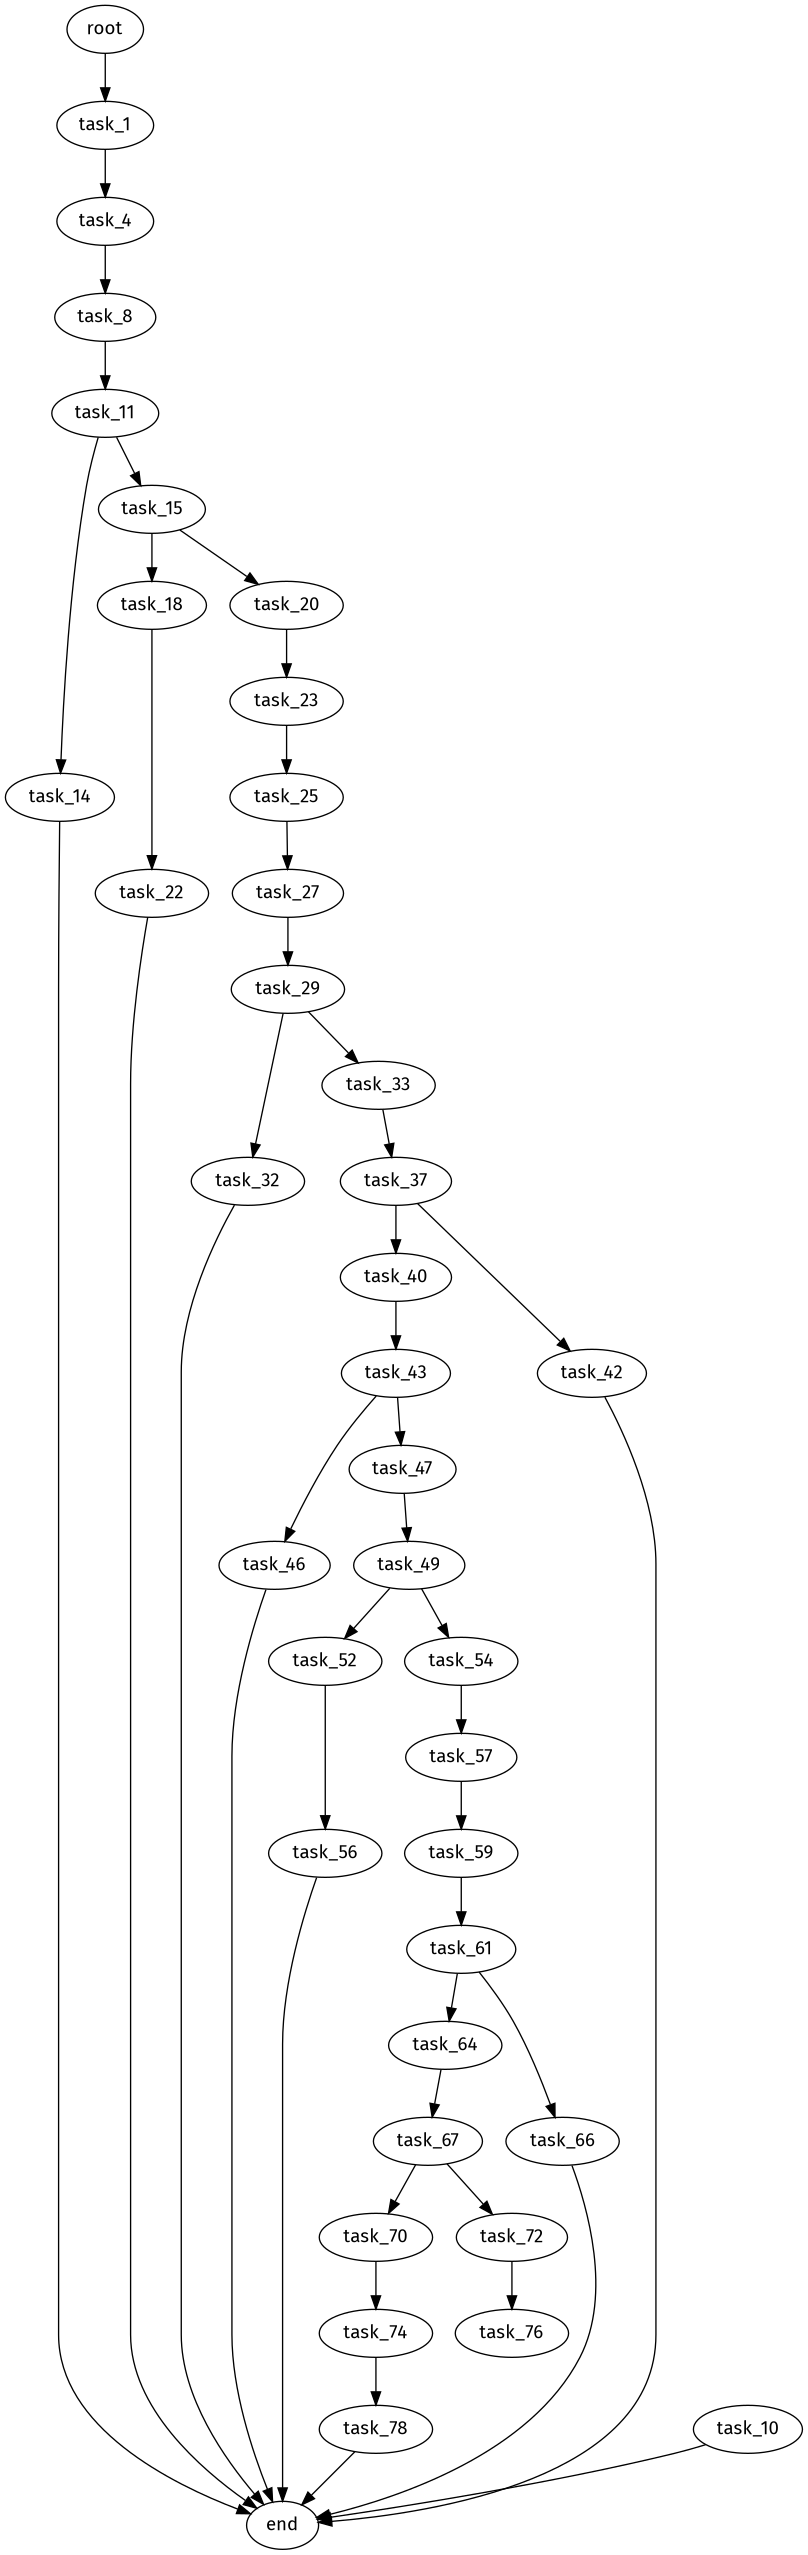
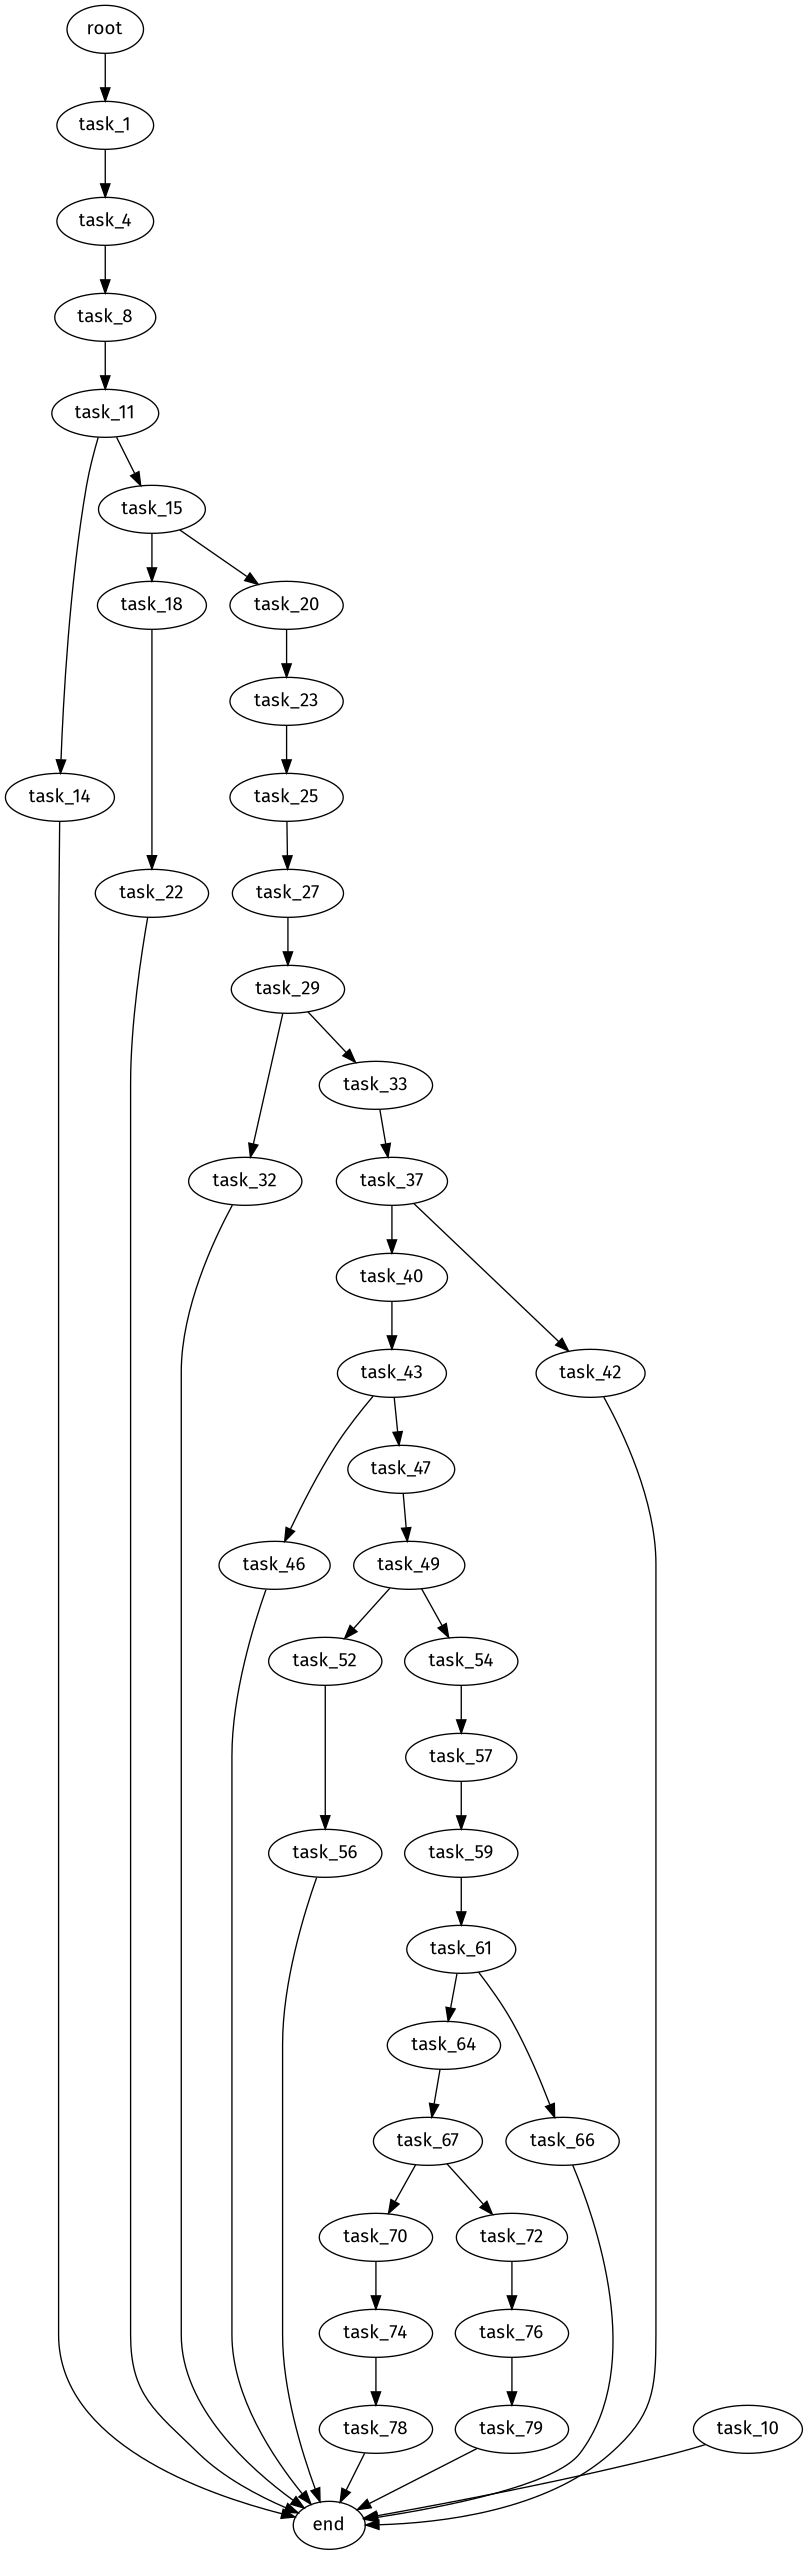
none -> (512, 2429)
